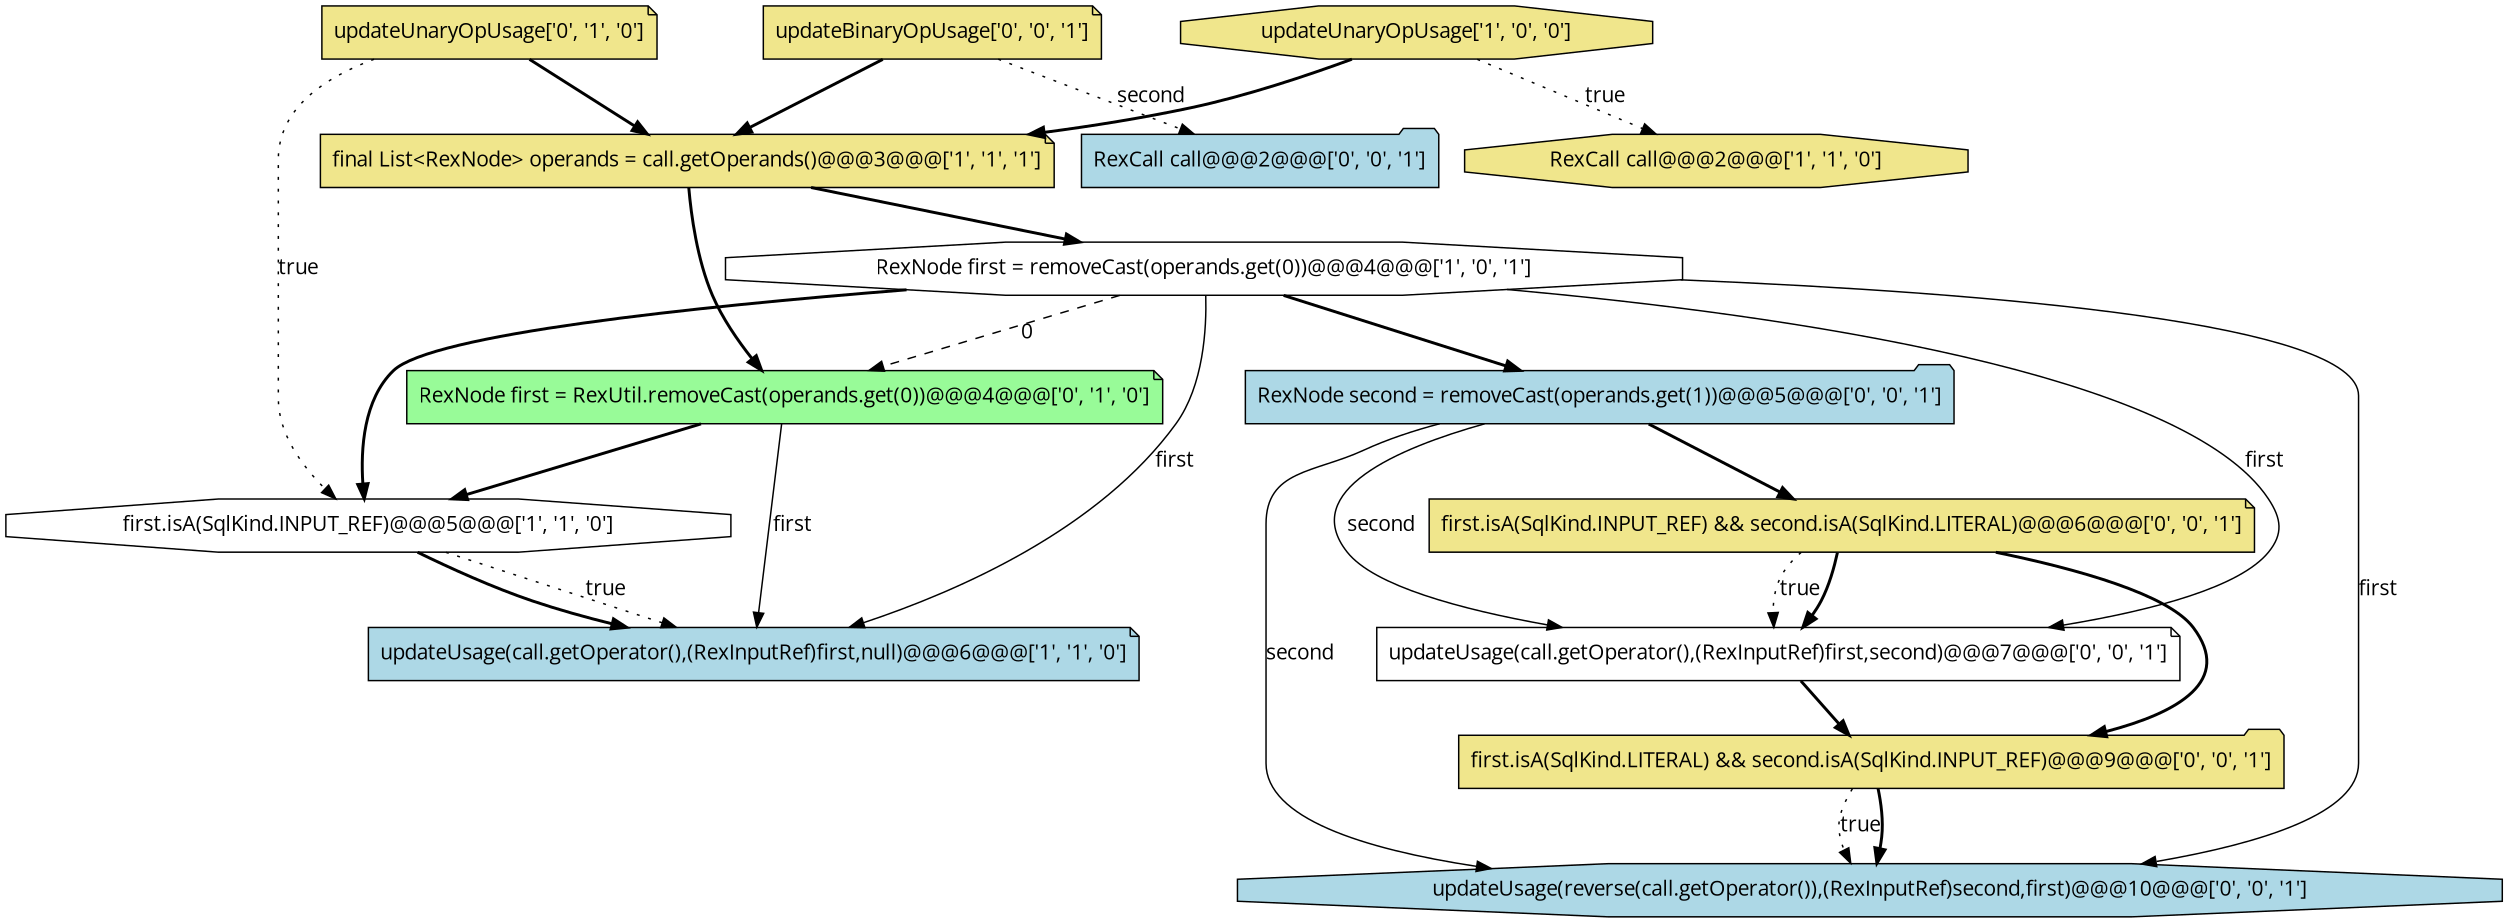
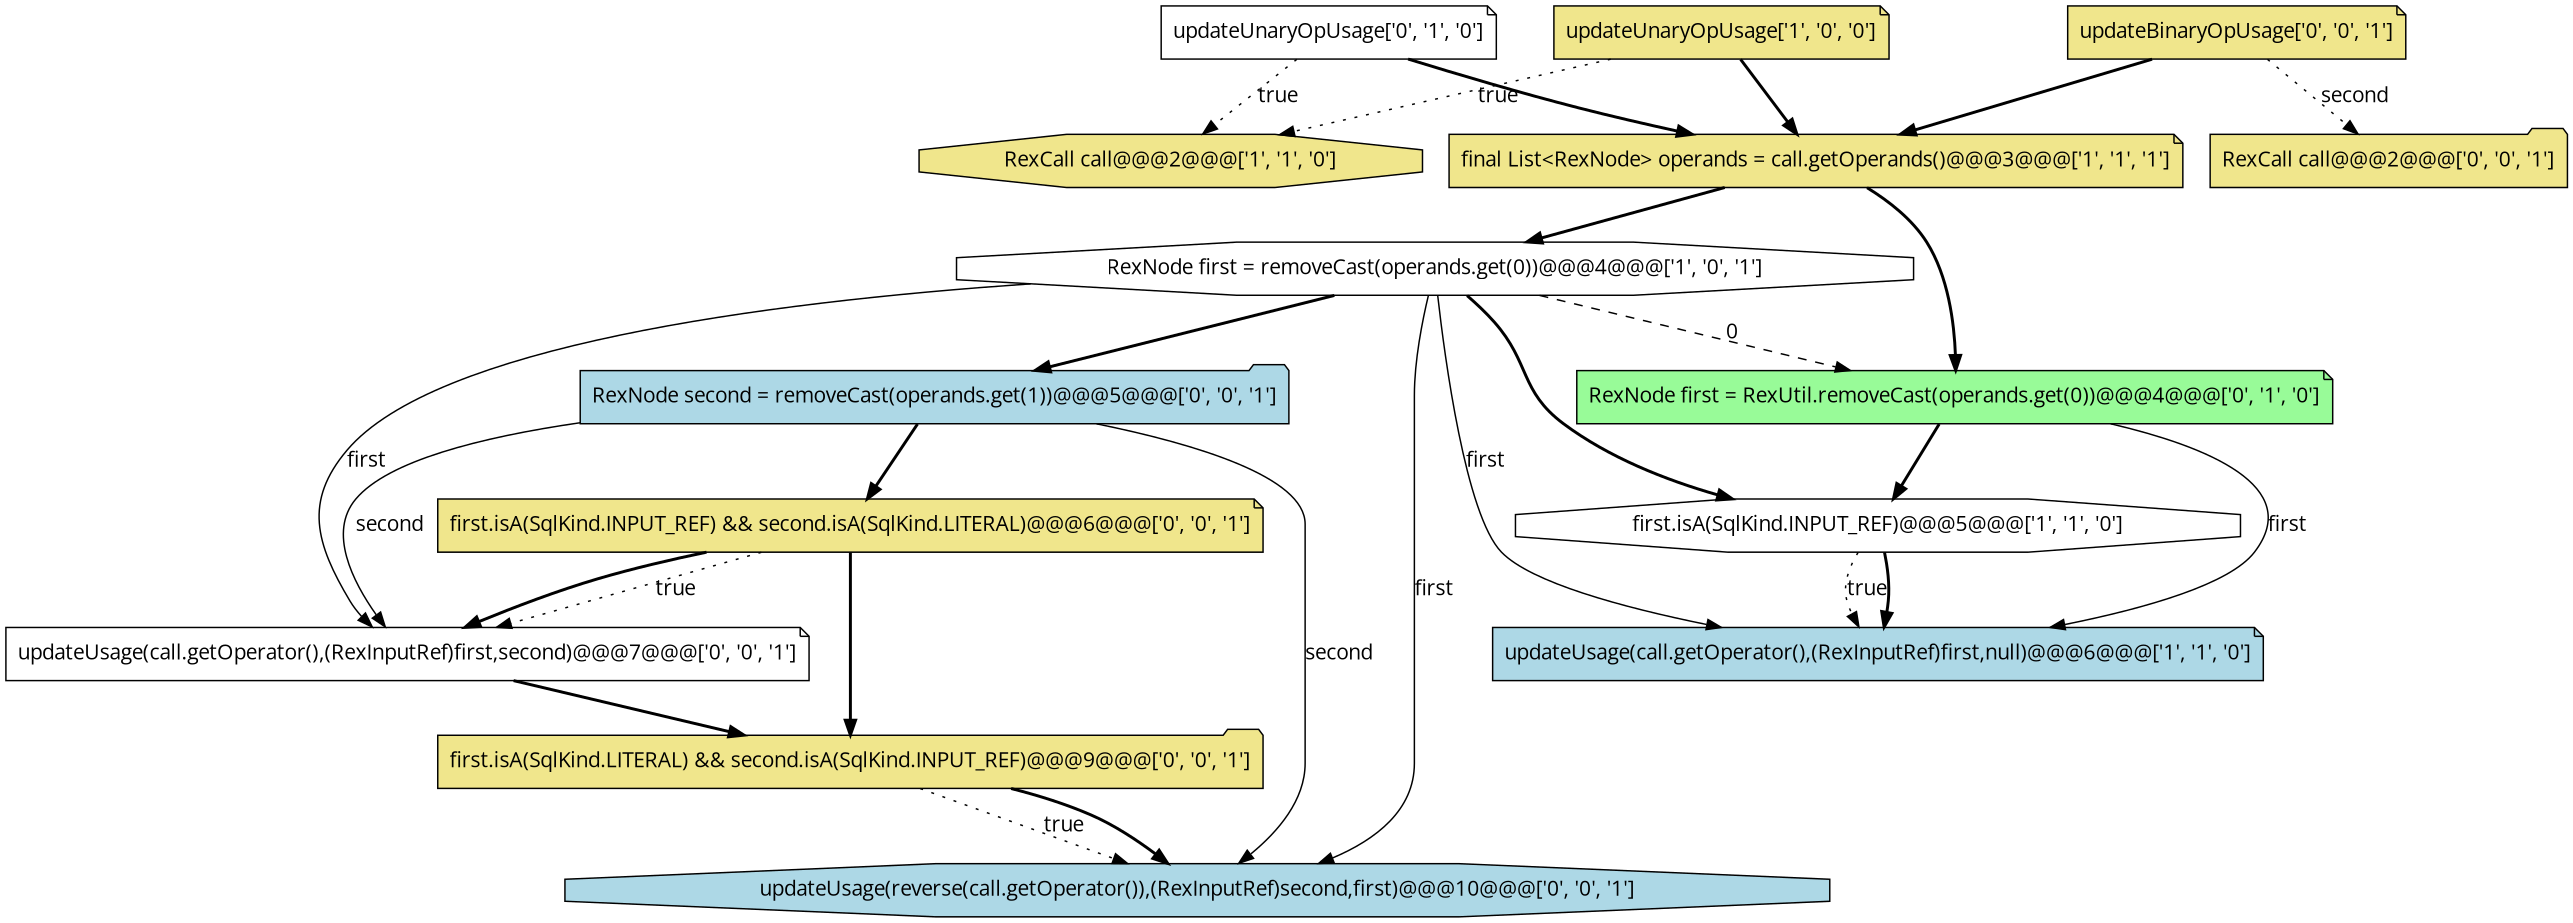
(489, 32) -> (1329, 32)
(1417, 32) -> (1721, 32)
(1260, 161) -> (2389, 161)
(278, 257) -> (1256, 92)
